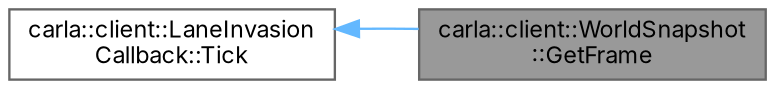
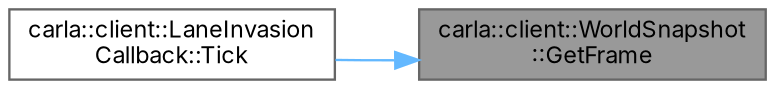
(389, 29) -> (365, 60)
